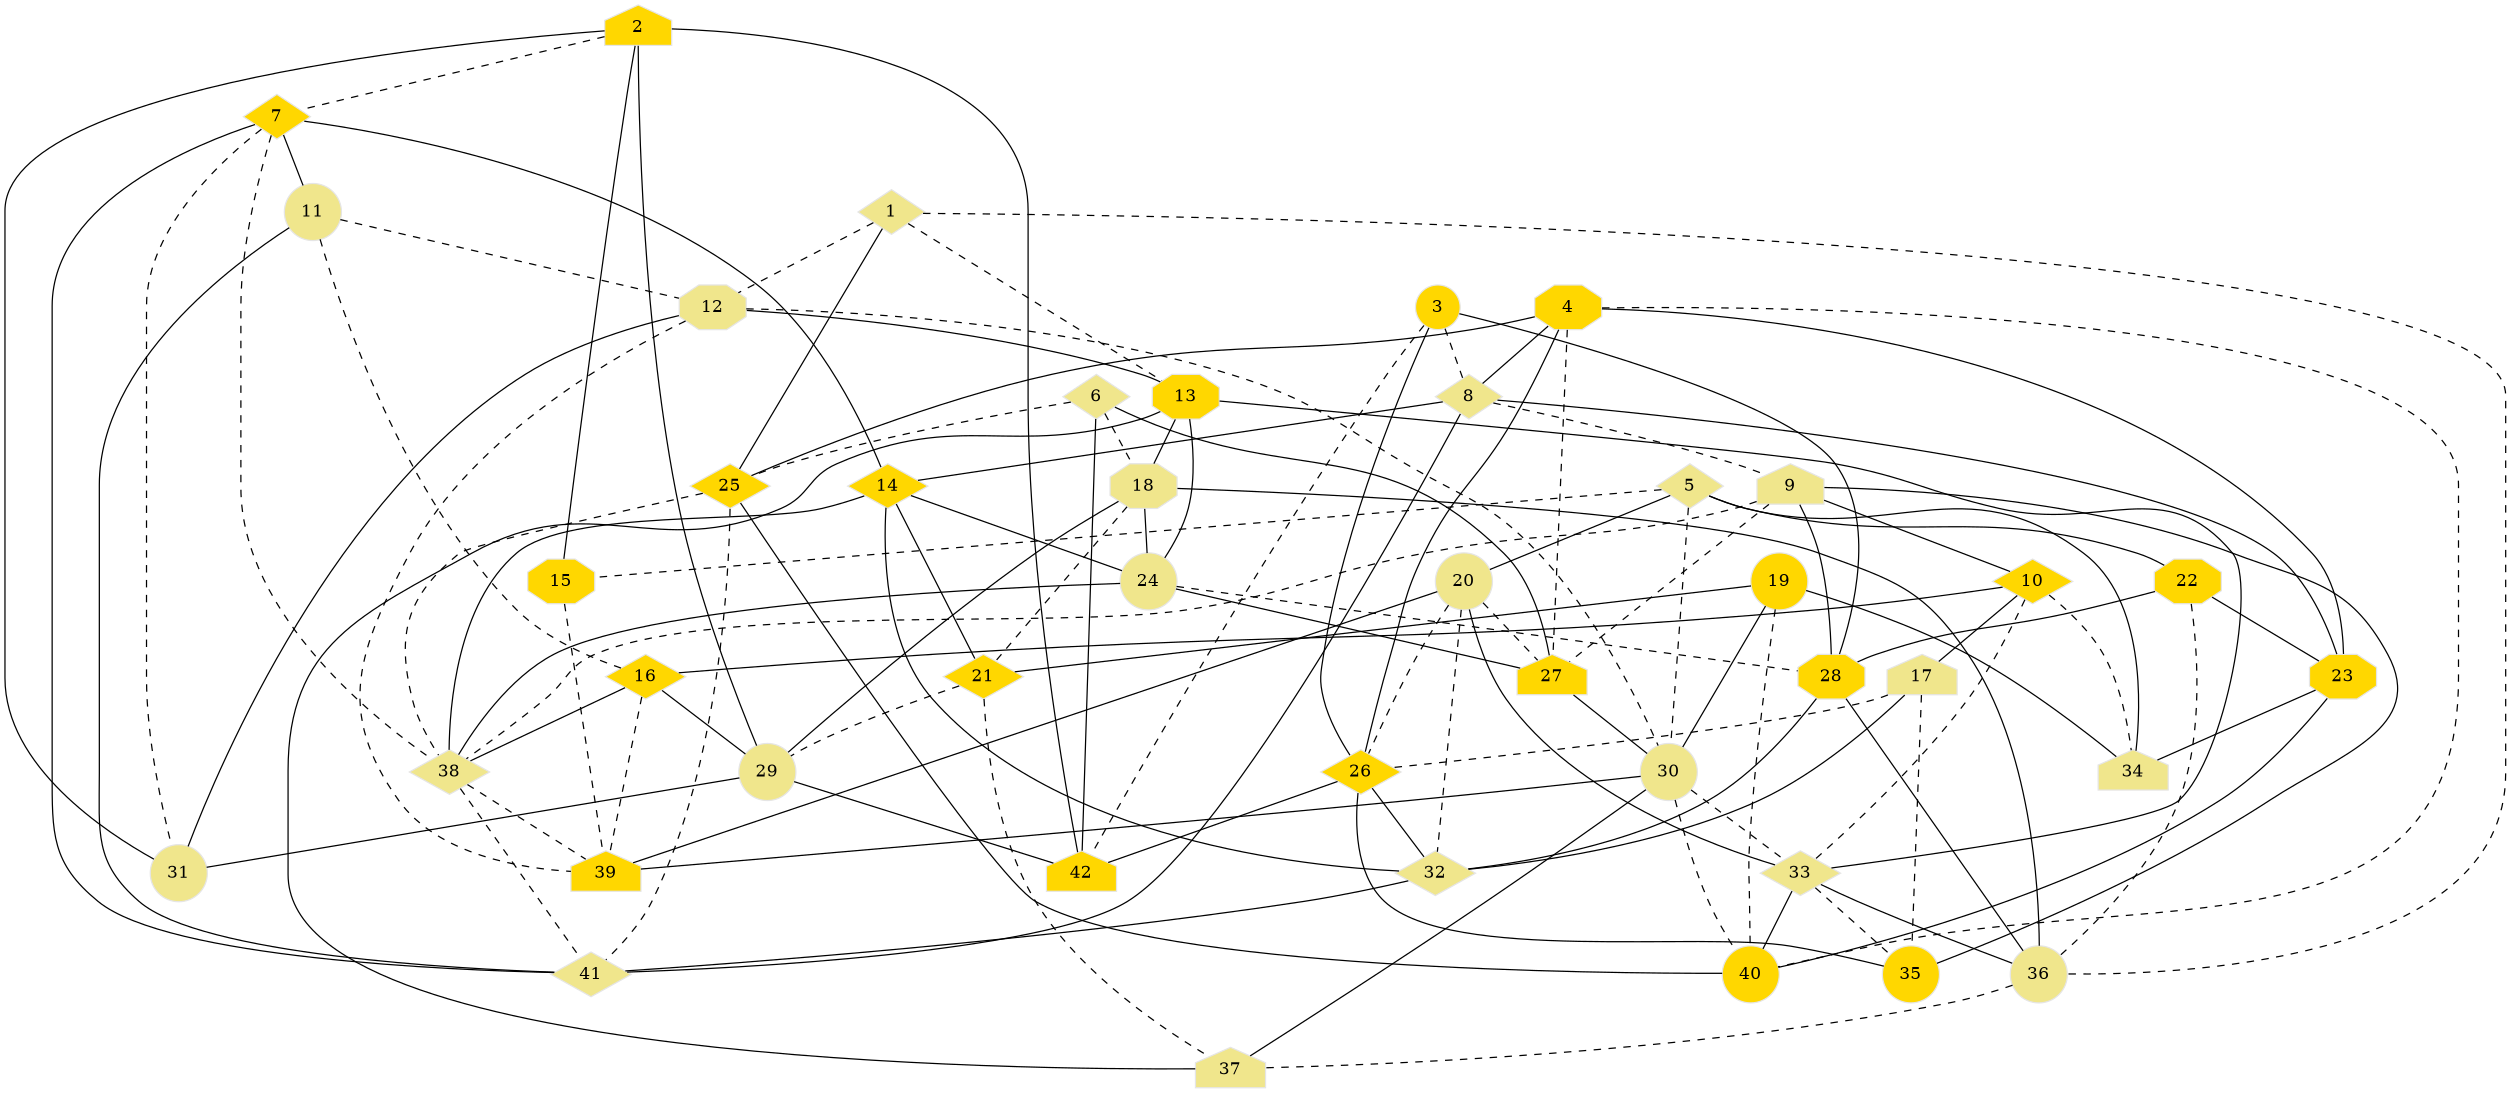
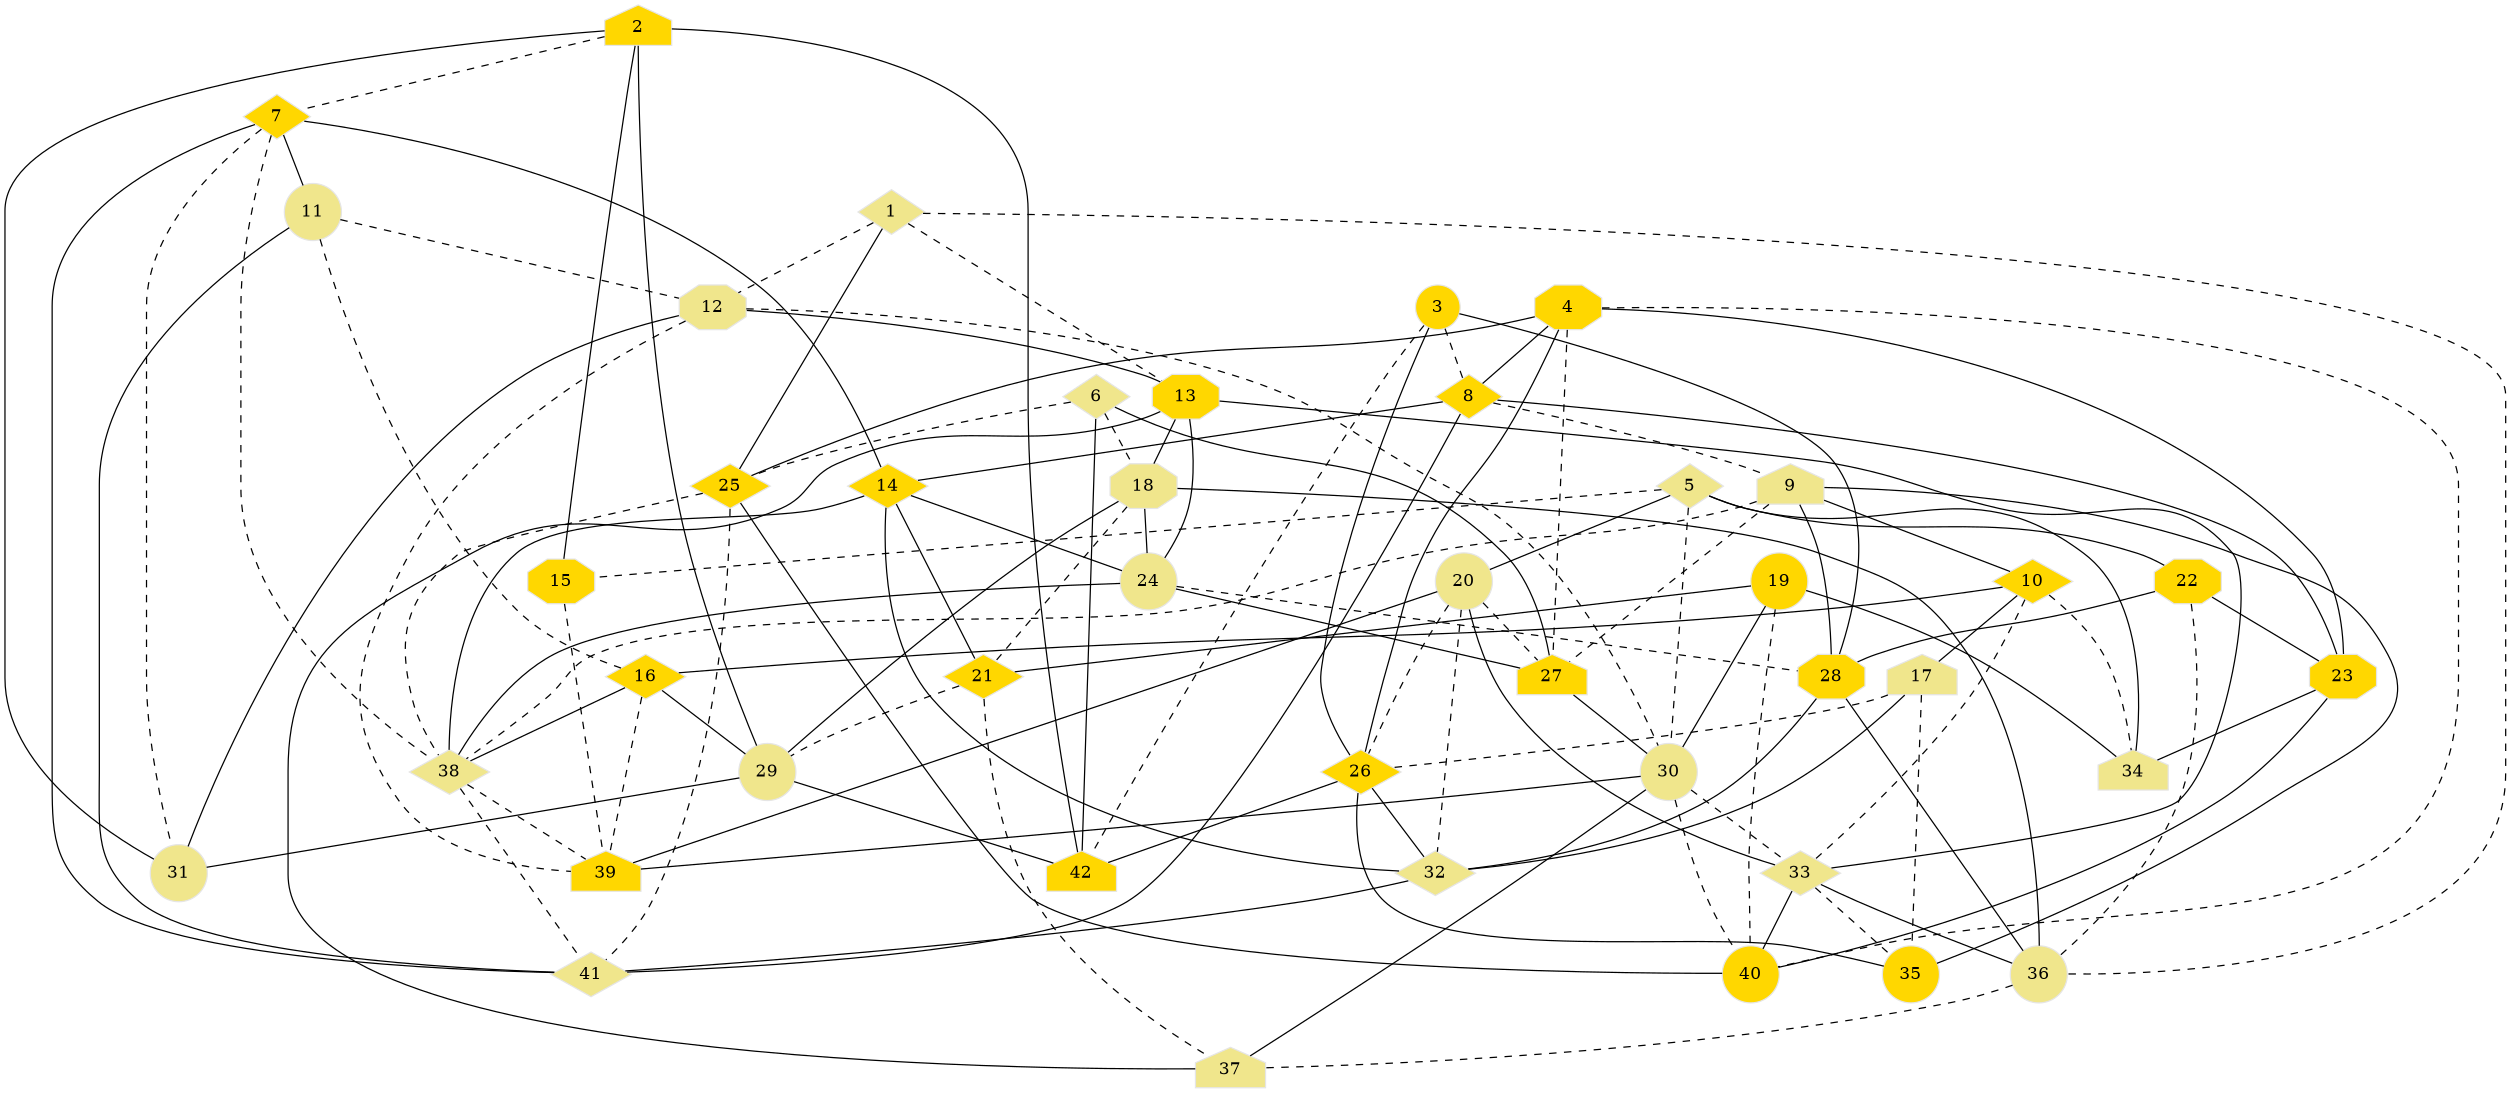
(1469, 397) -> (1469, 397)
